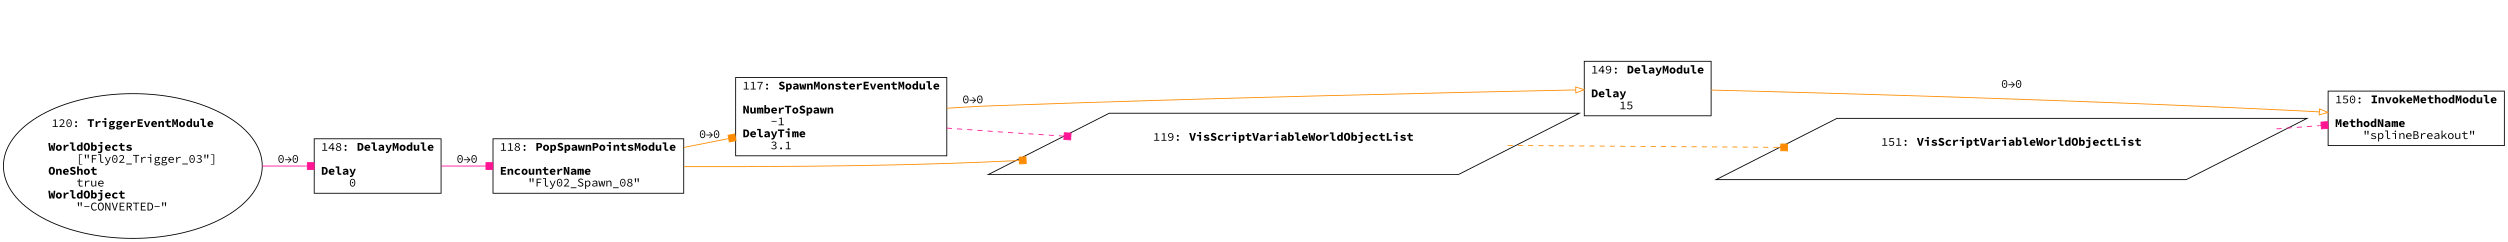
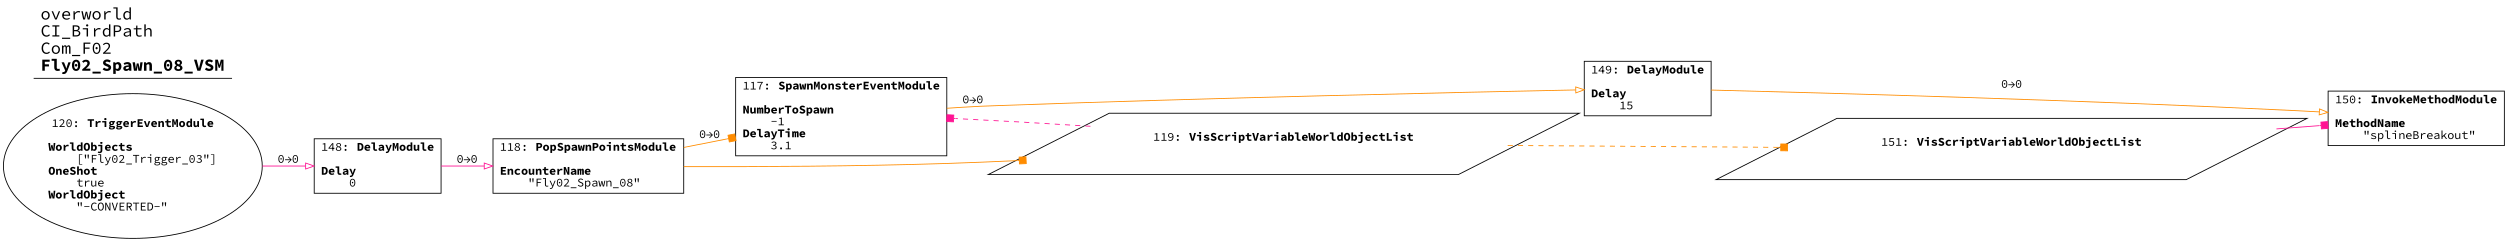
none -> (133, 41)
(2298, 127) -> (2298, 127)
(1005, 132) -> (1023, 122)
(284, 166) -> (284, 166)
(463, 166) -> (463, 166)
